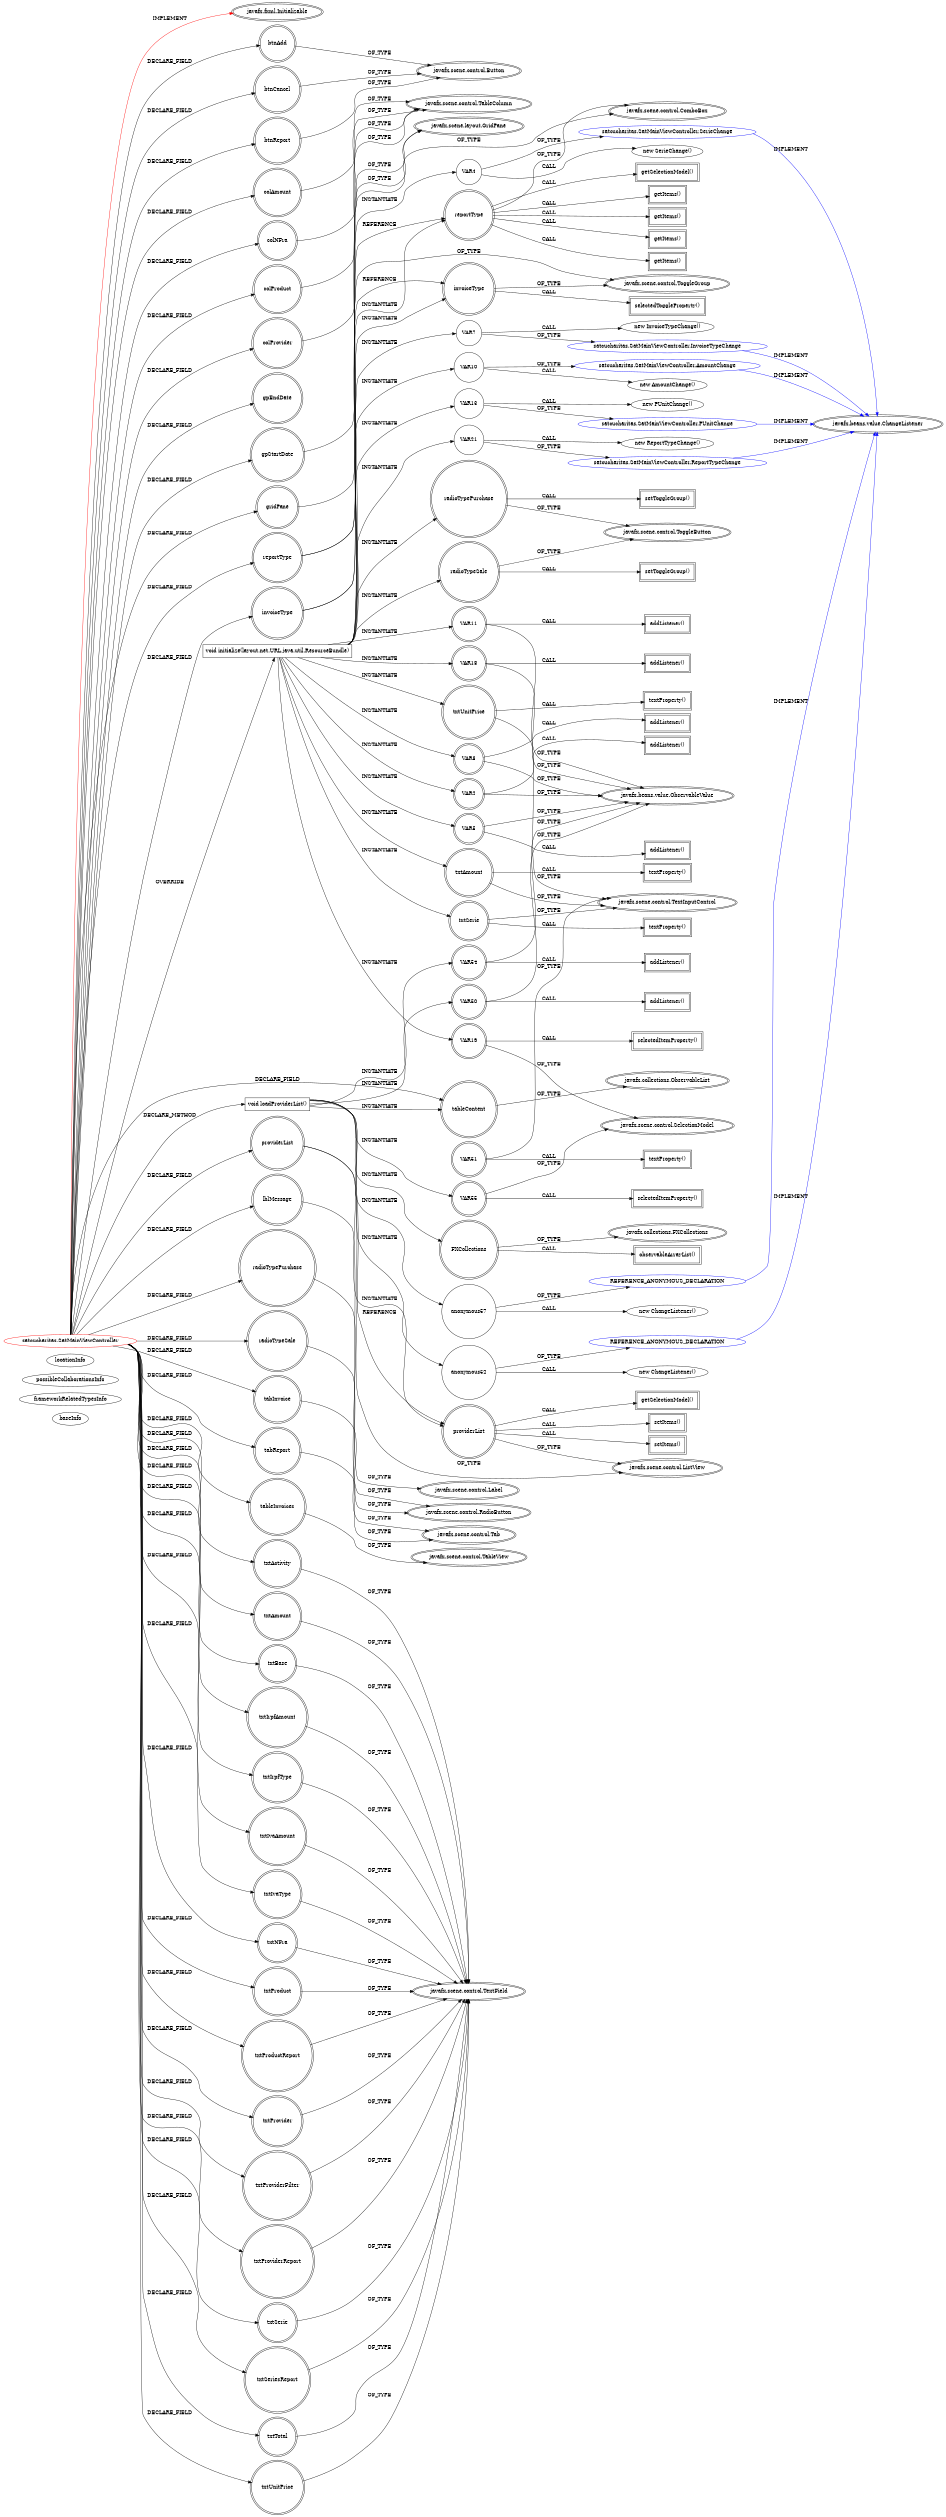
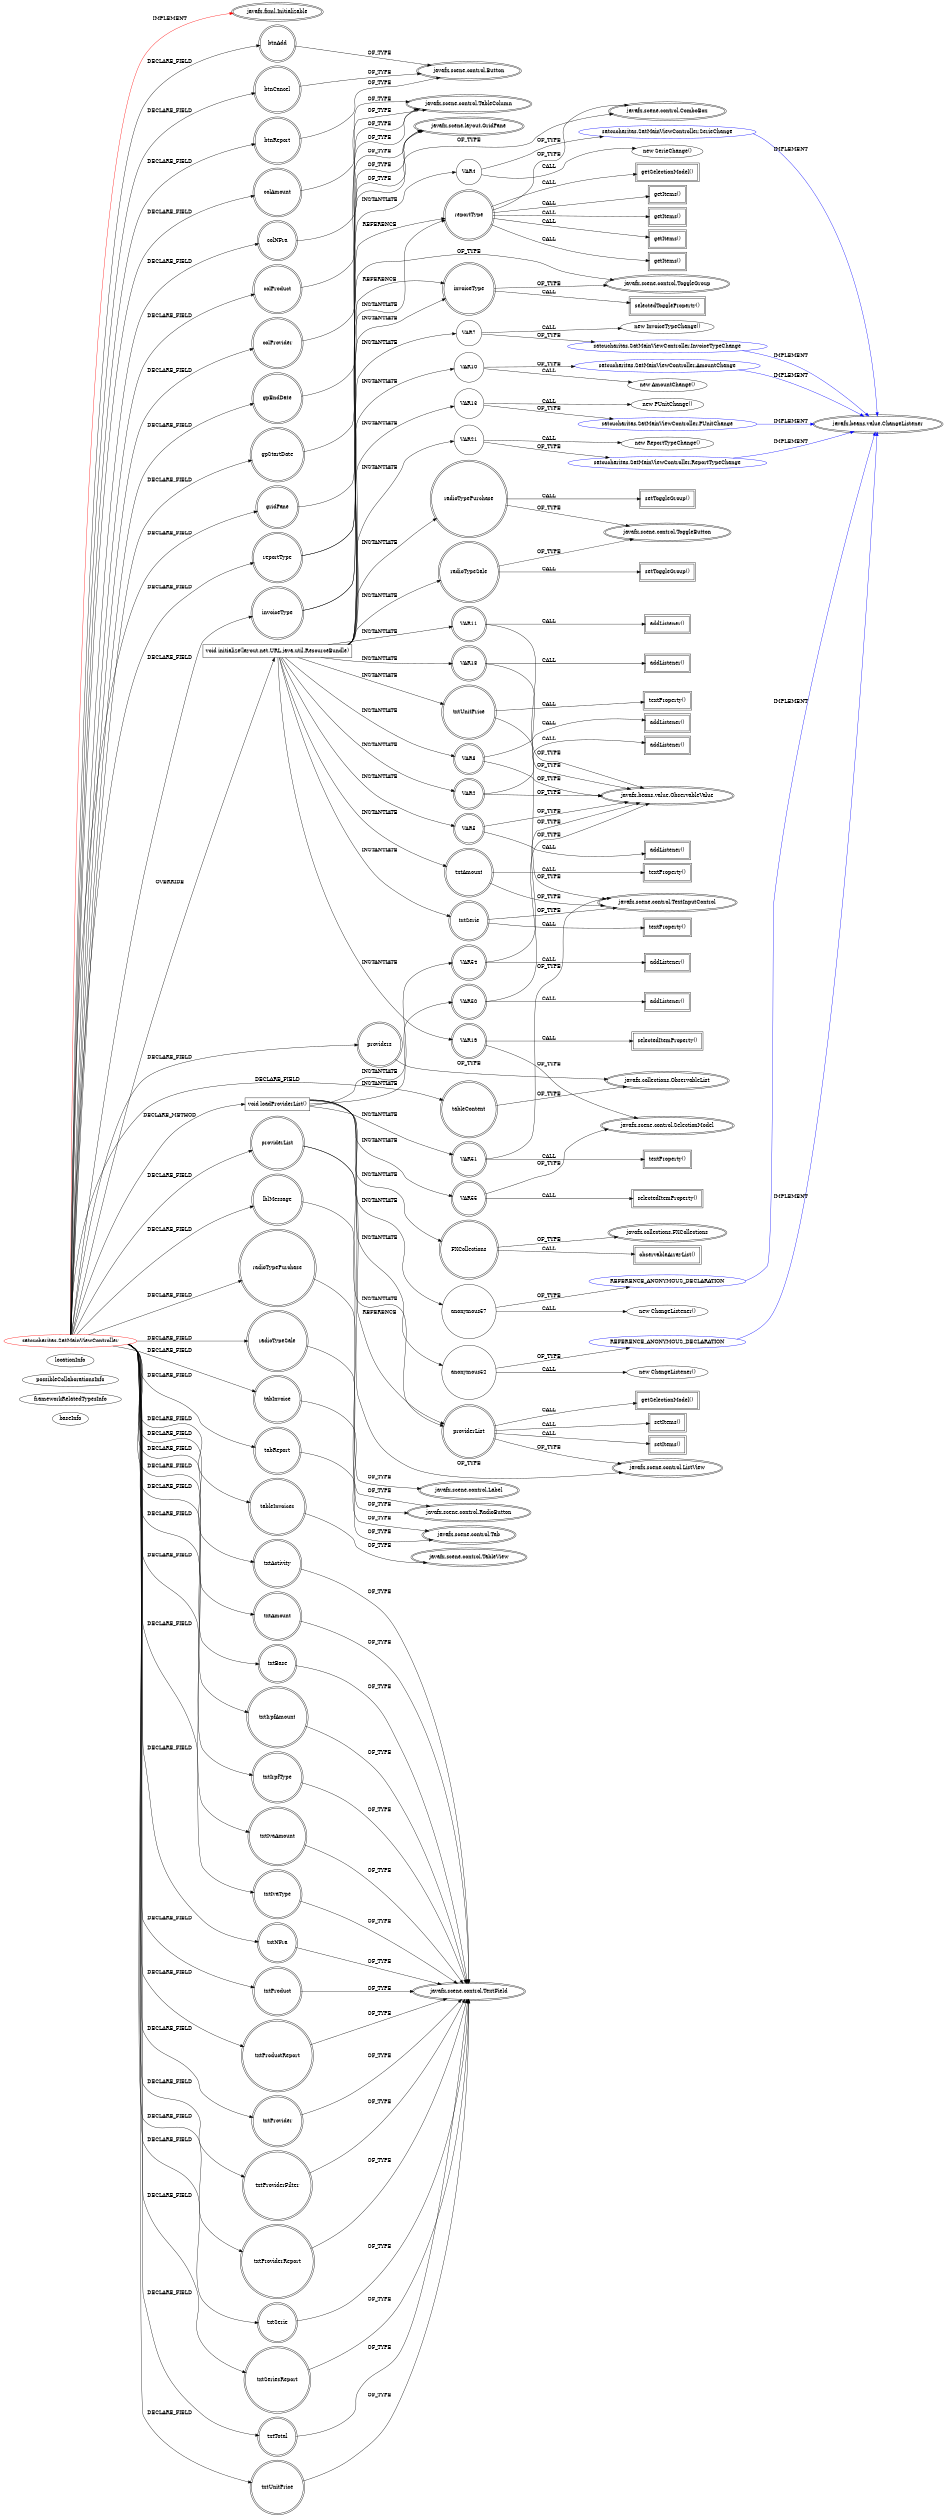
none -> (354, 256)
none -> (380, 1045)
(374, 1109) -> (380, 1127)
